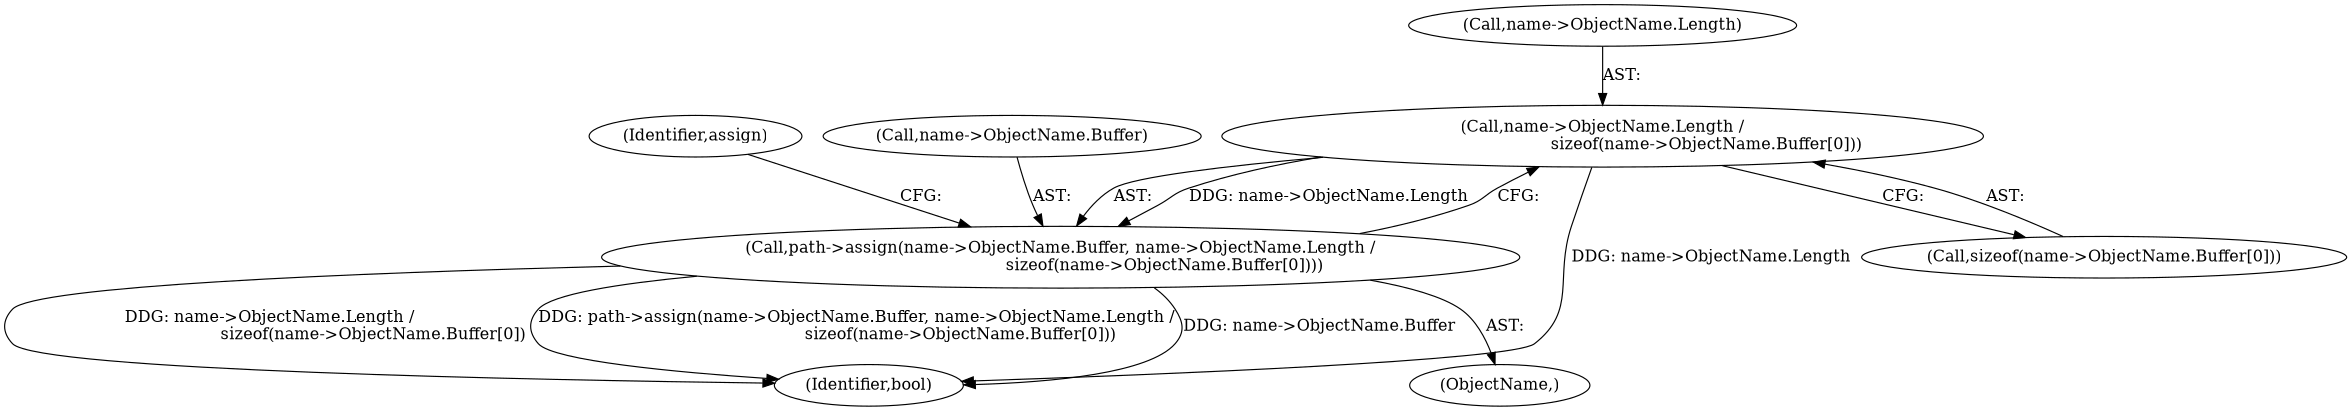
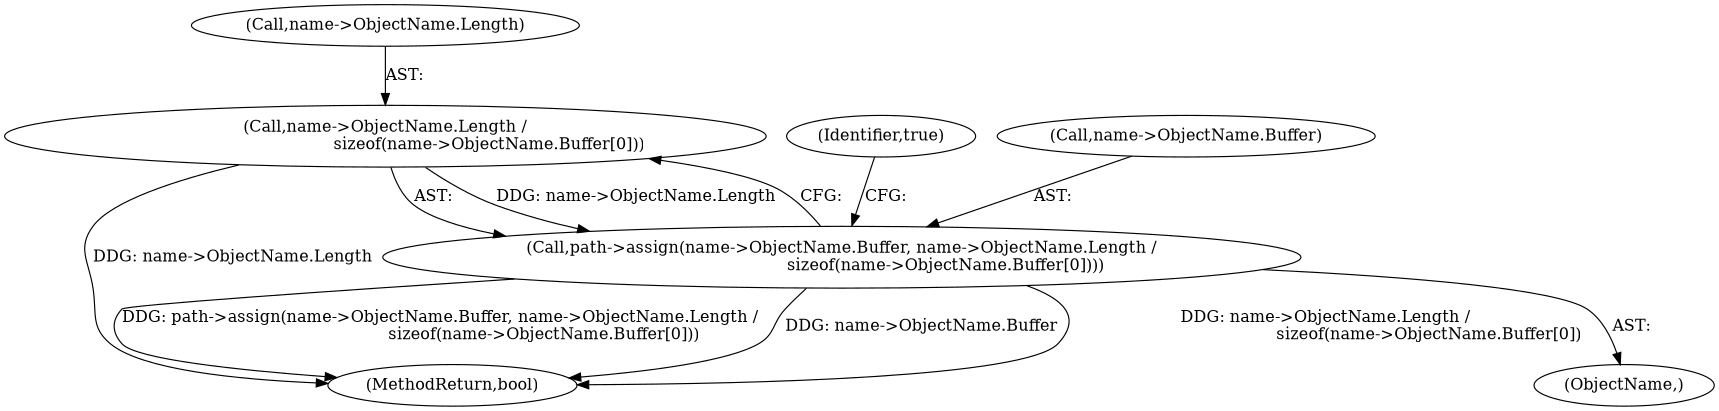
(696, 136) -> (881, 136)
(2104, 257) -> none
(869, 385) -> (452, 385)
